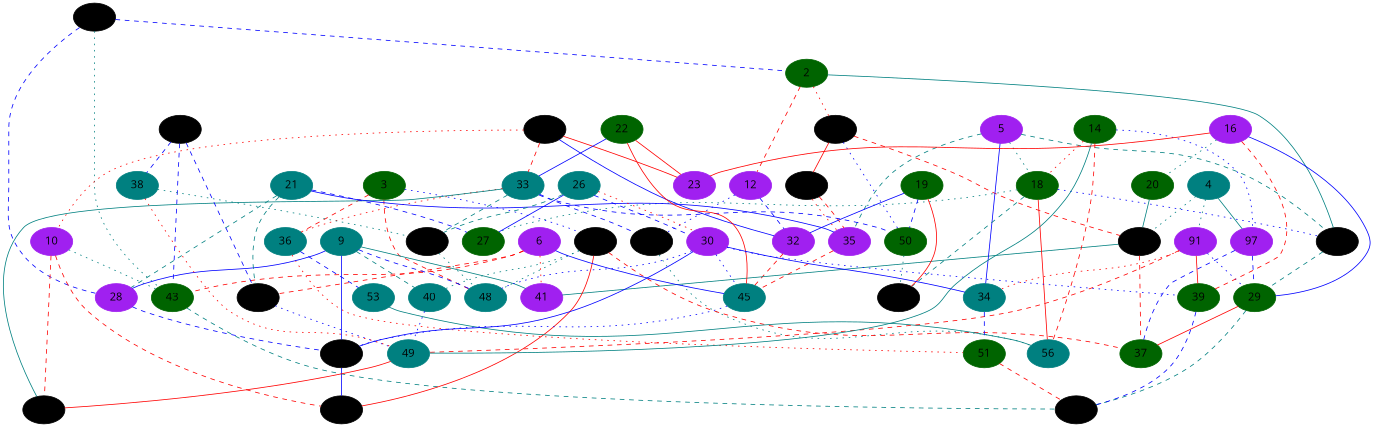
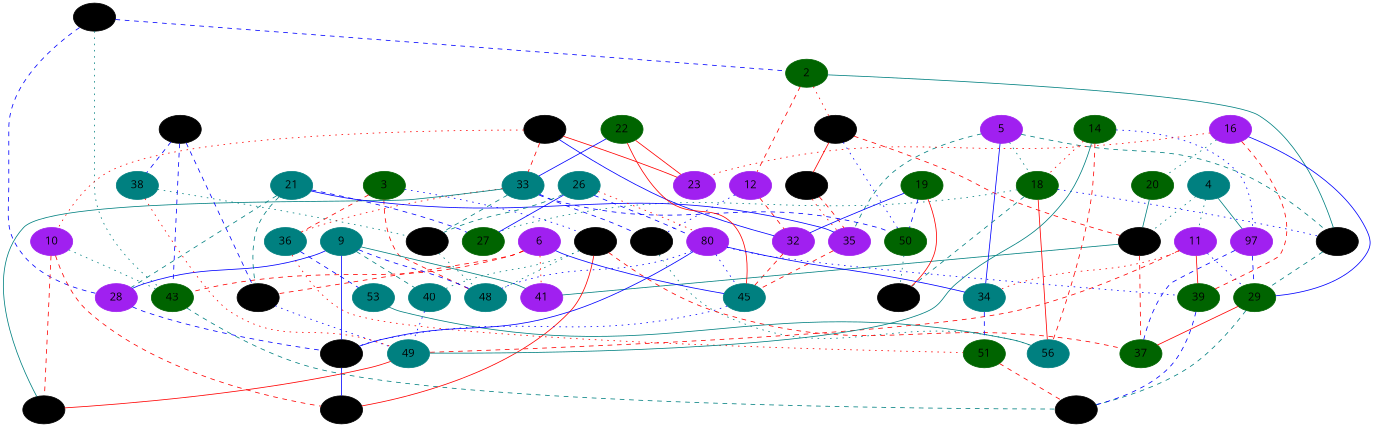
(959, 148) -> (959, 148)
(772, 214) -> (772, 214)
(708, 242) -> (708, 242)
(1195, 242) -> (1195, 242)
